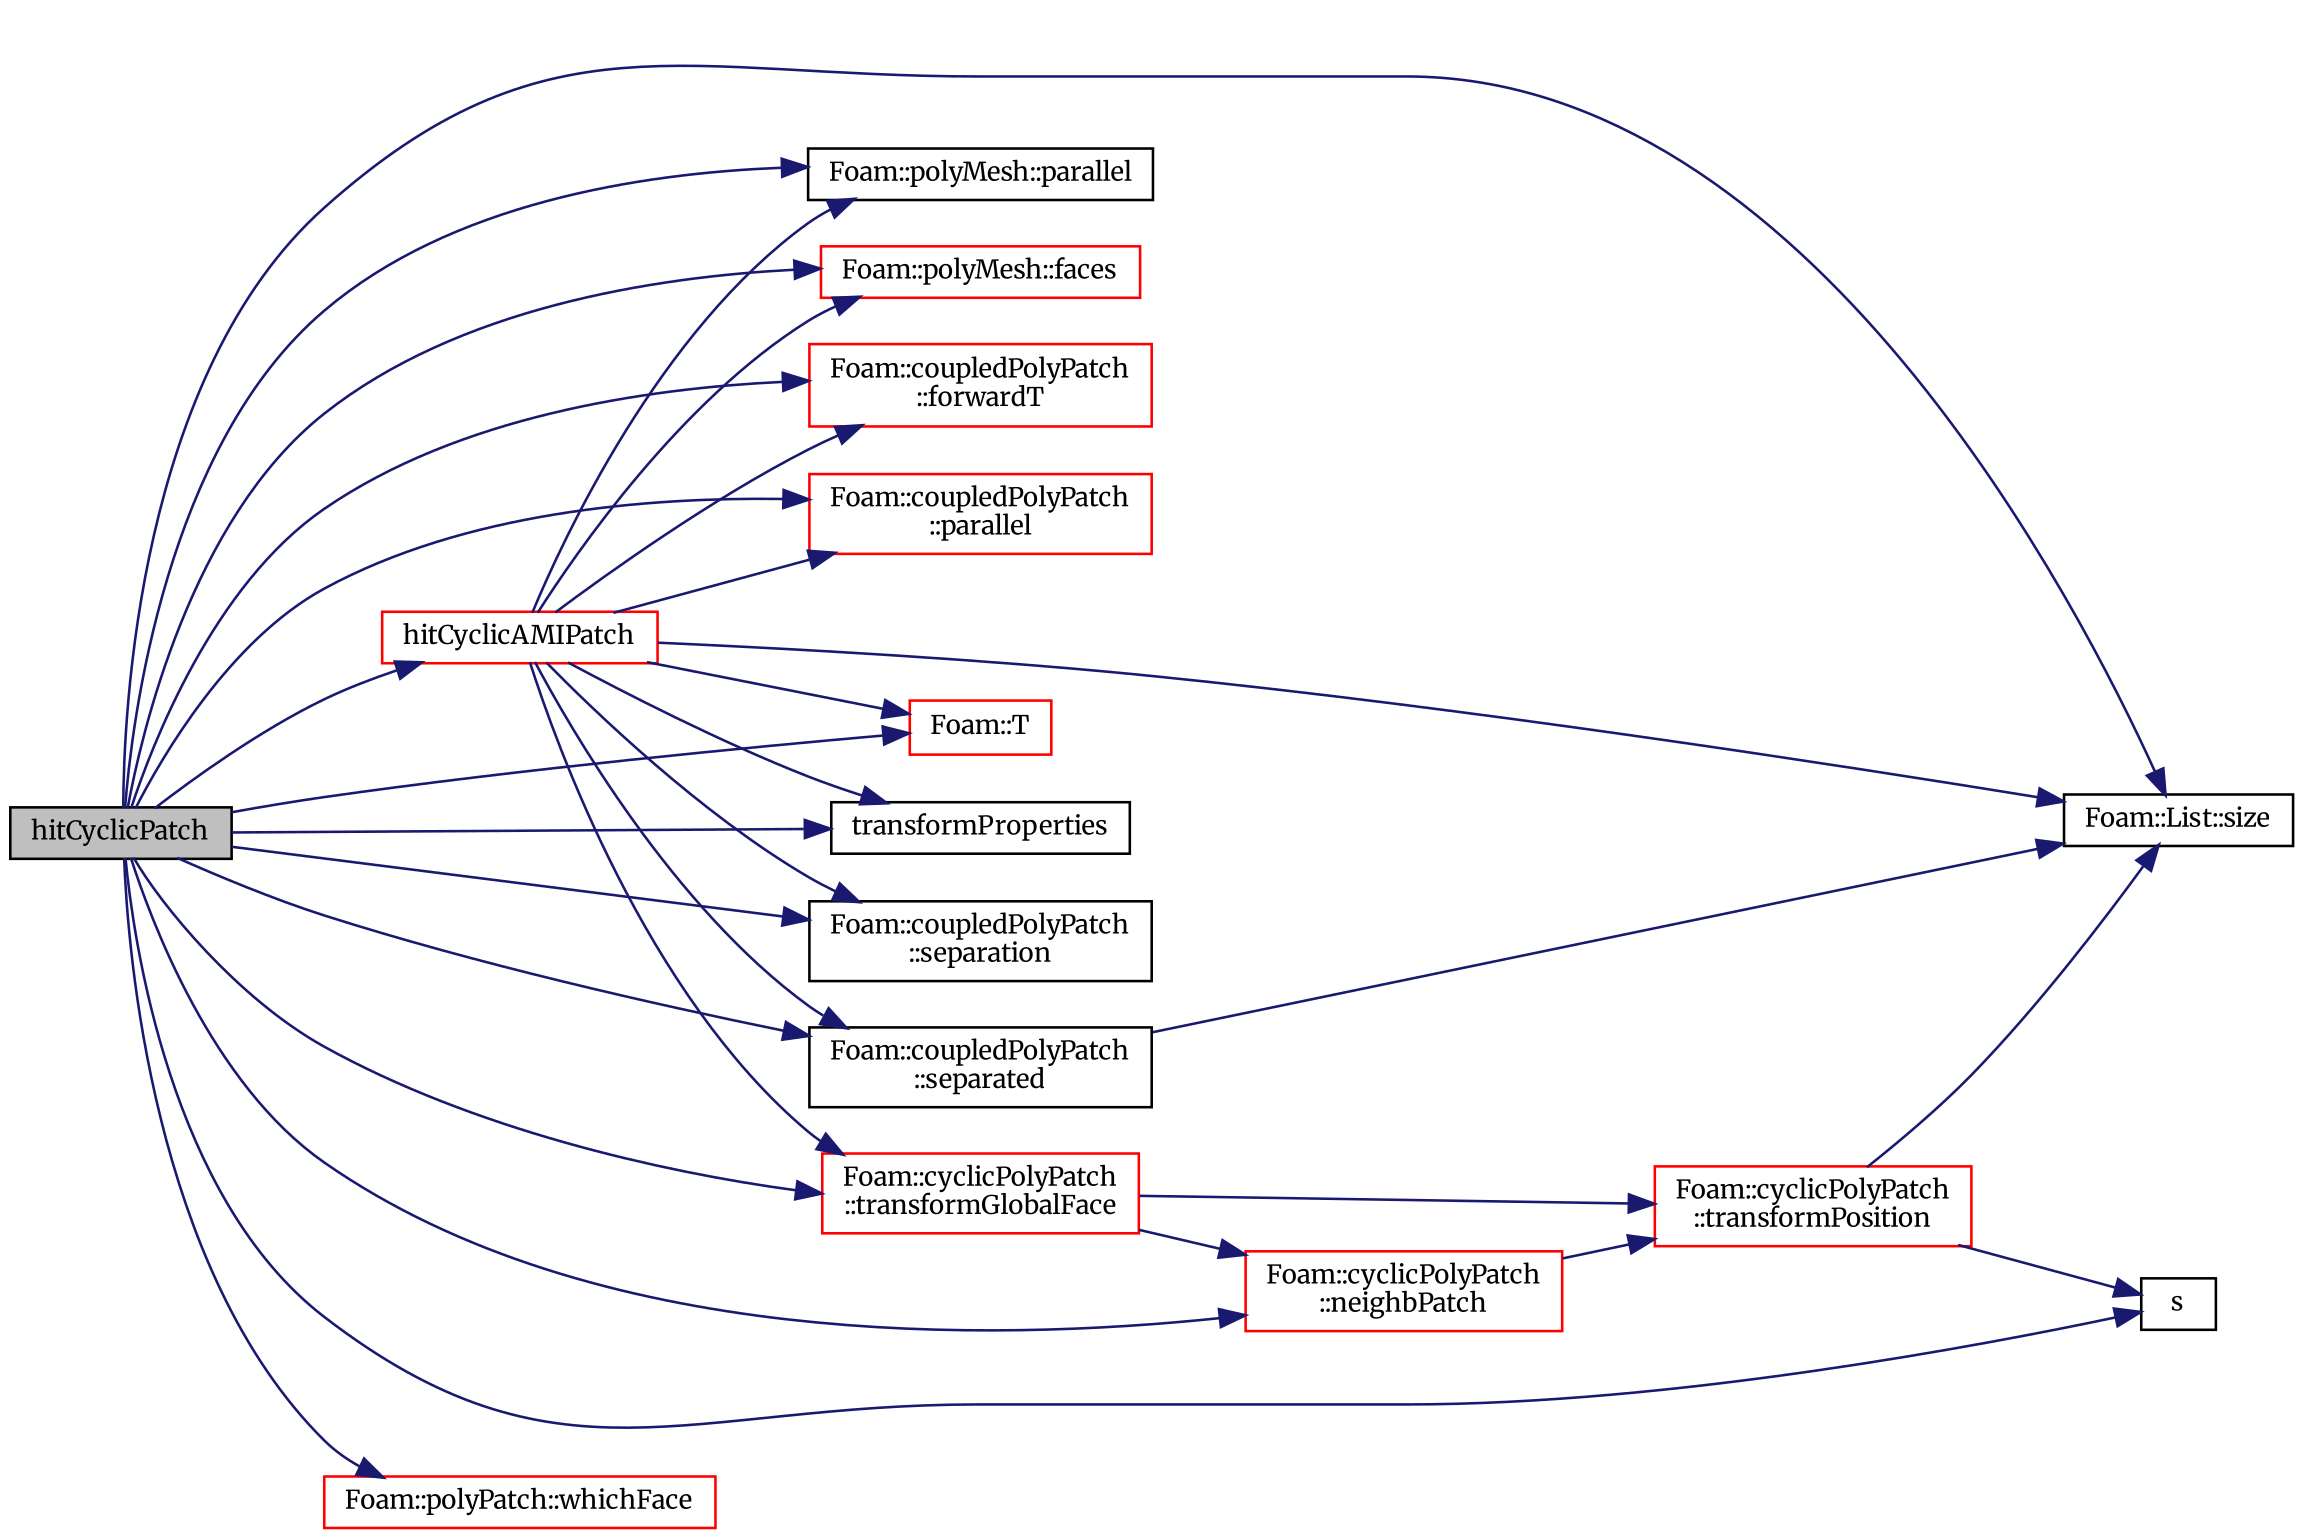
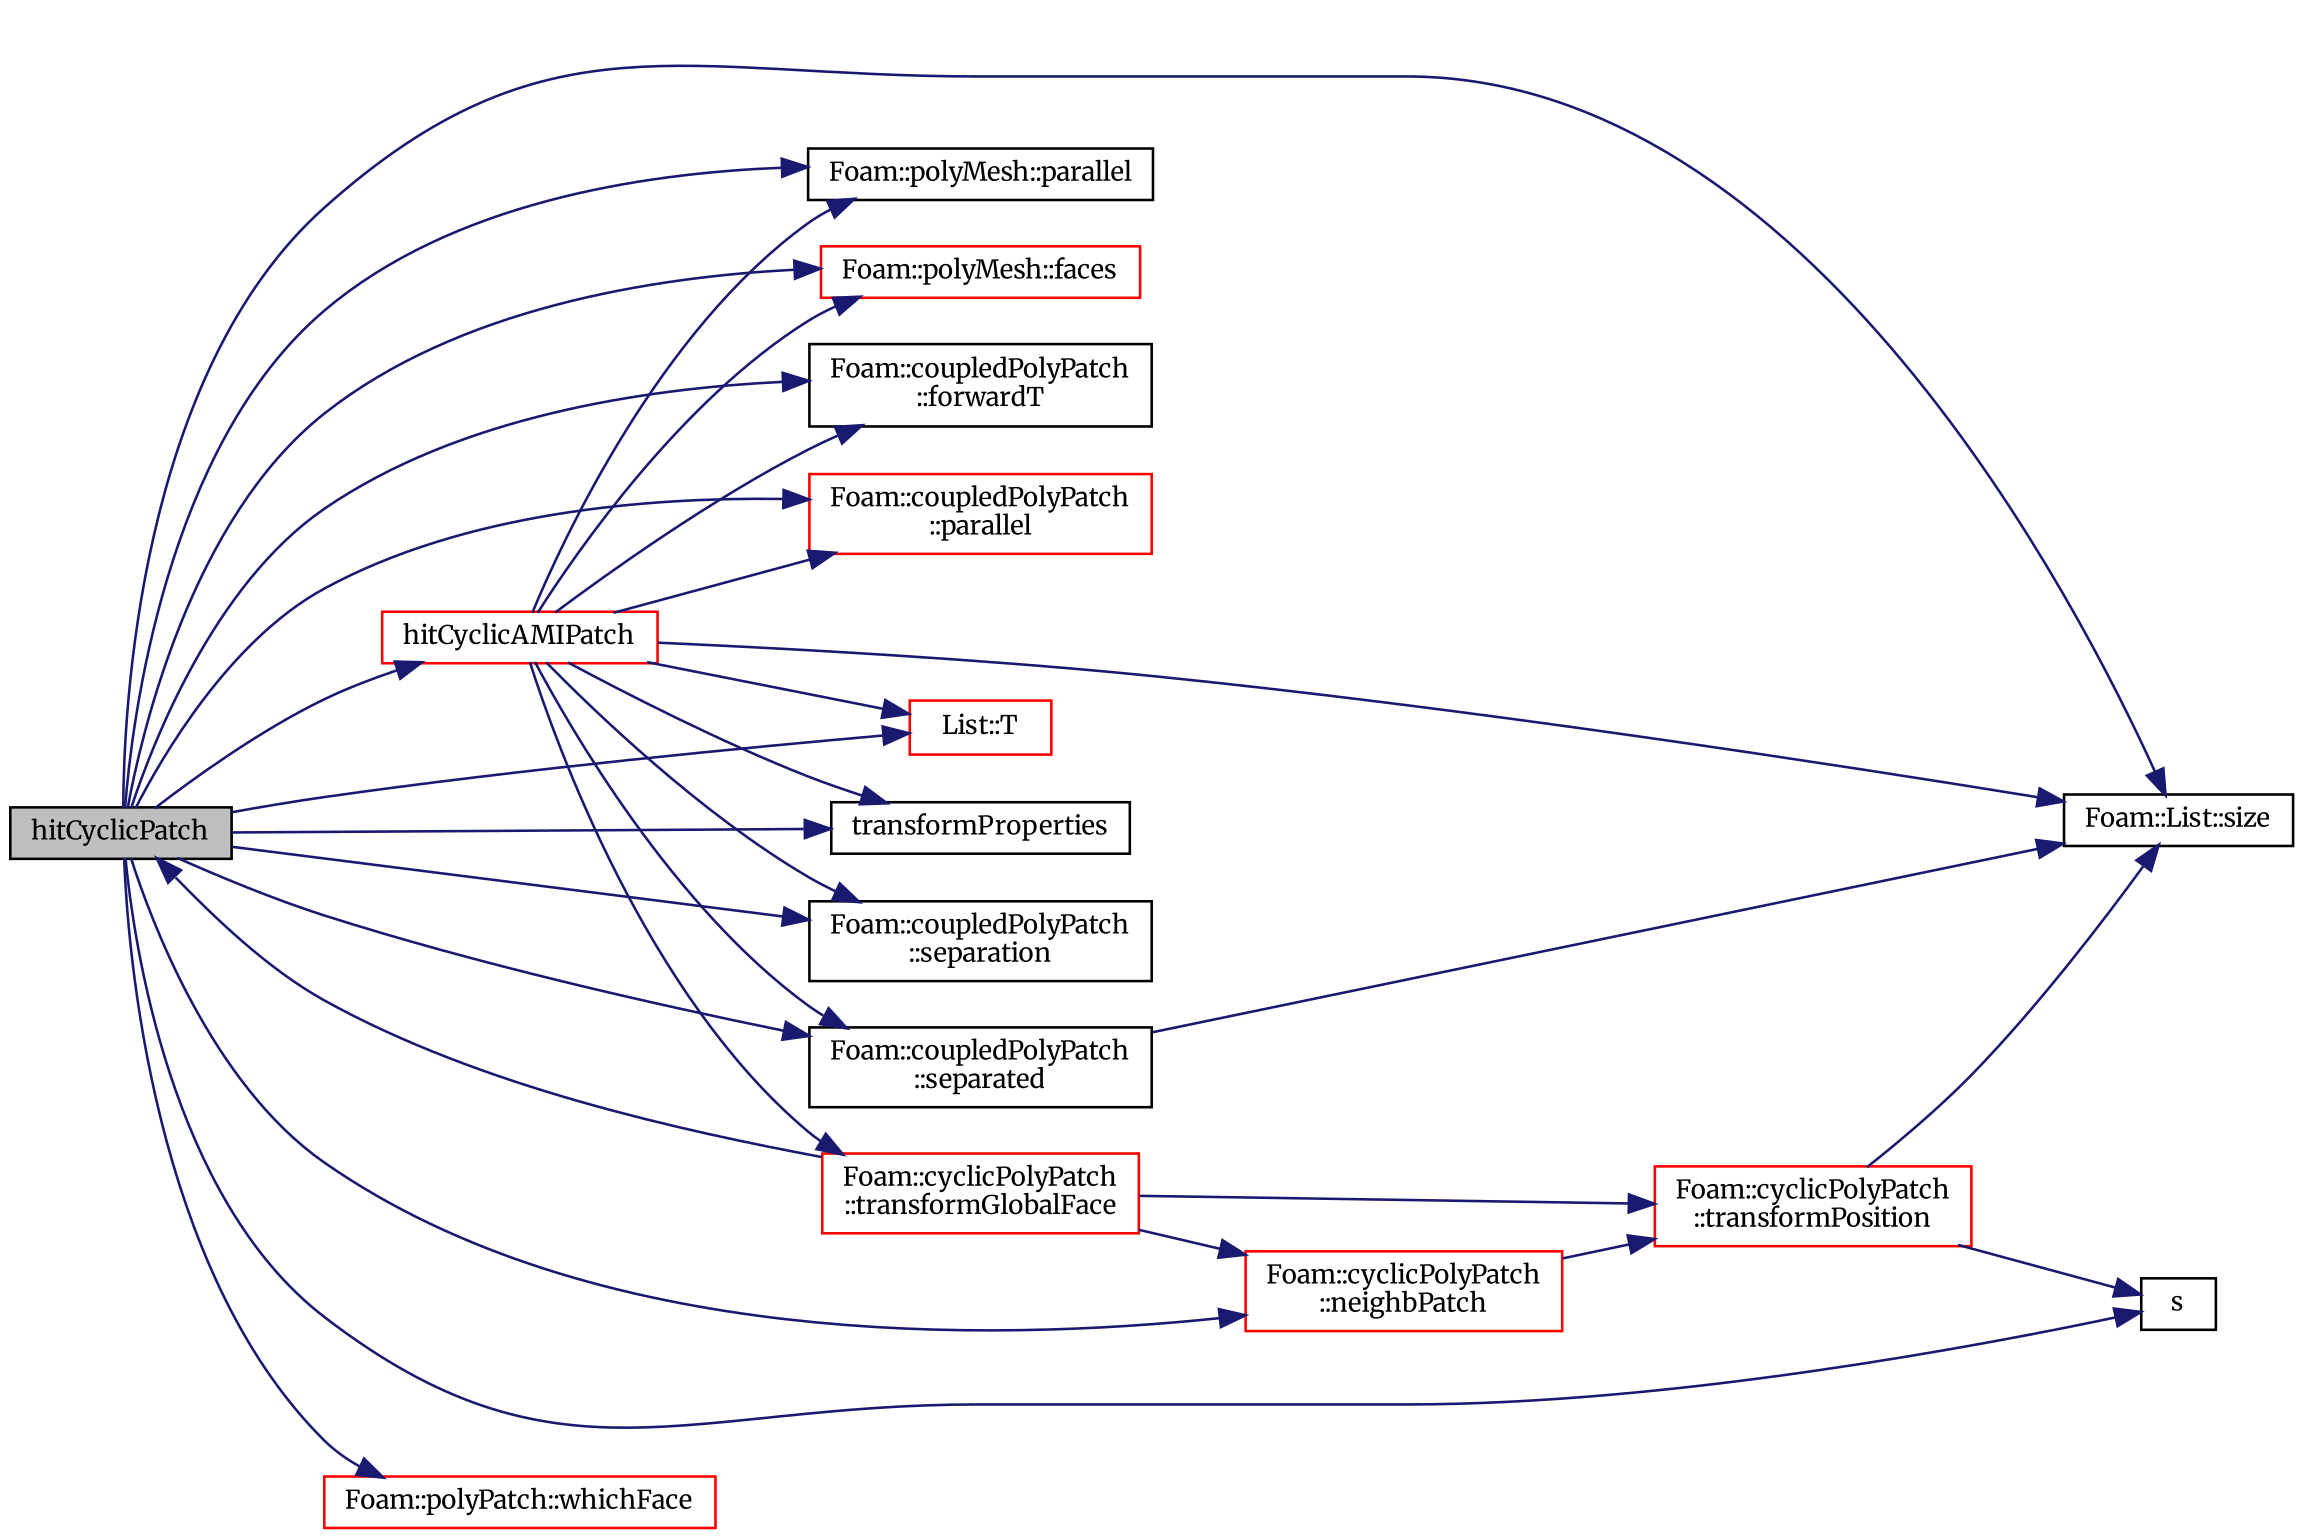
(981, 385) -> (981, 385)
(981, 728) -> (981, 728)
(426, 1095) -> (475, 1067)
